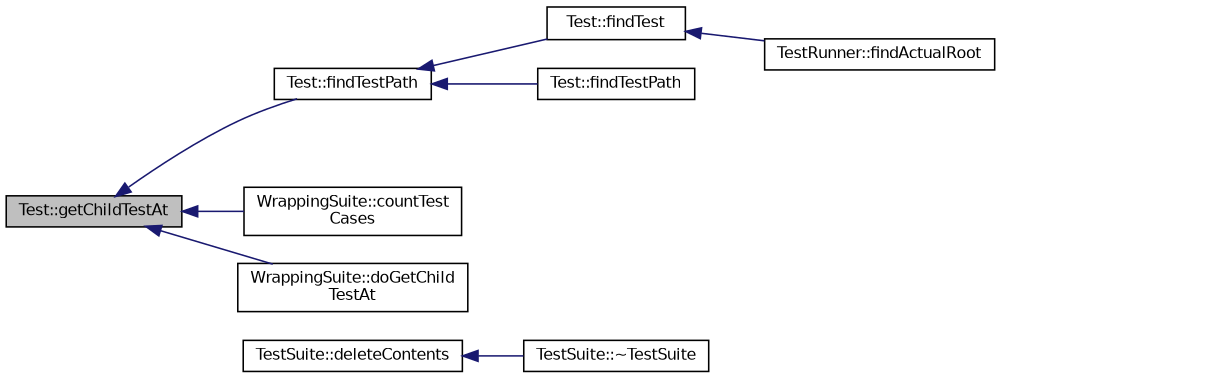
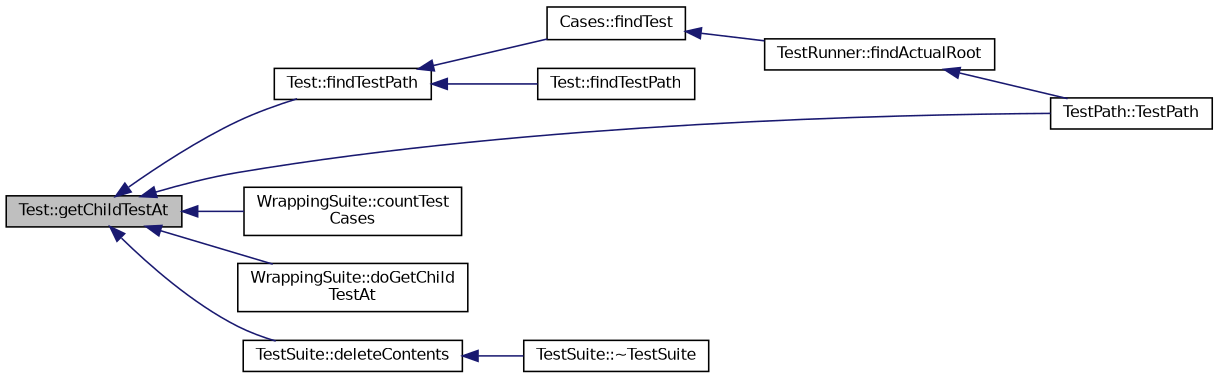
(616, 23) -> (616, 23)
none -> (1131, 113)
none -> (193, 299)
